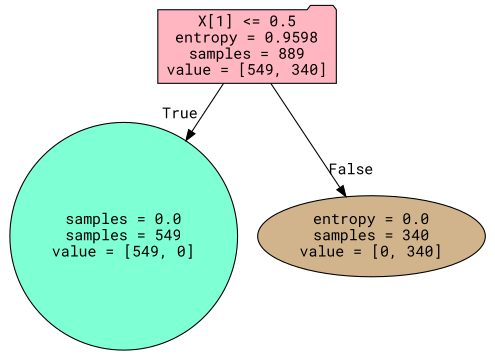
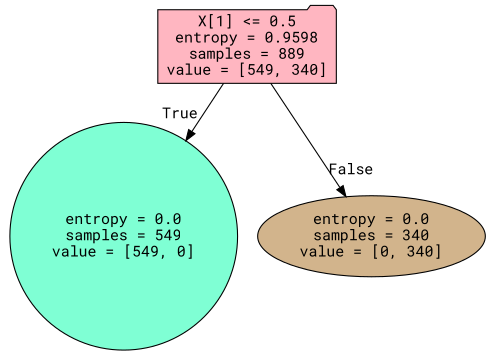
(124, 236) -> (124, 236)
